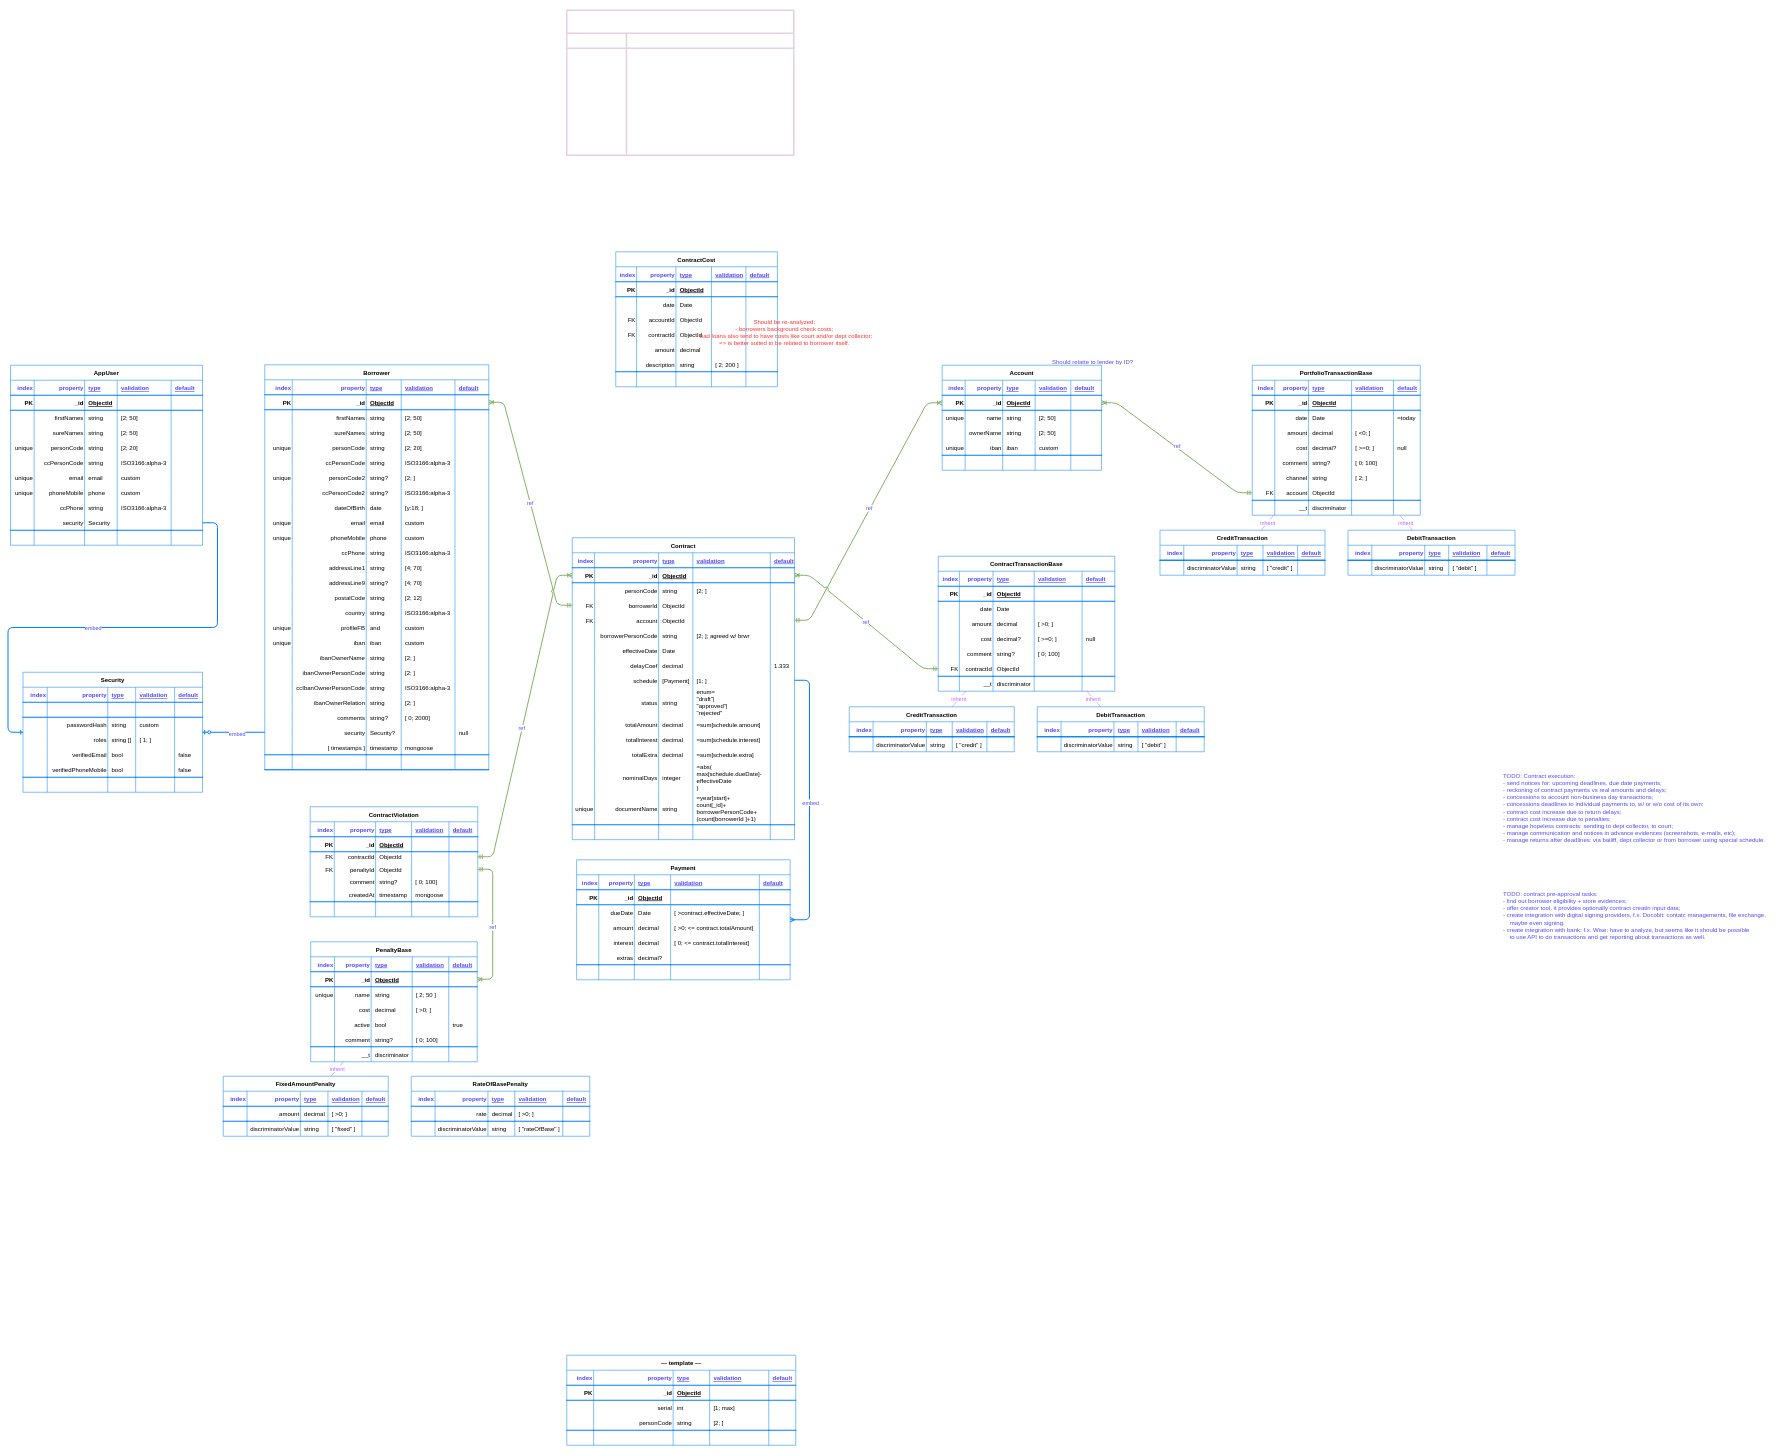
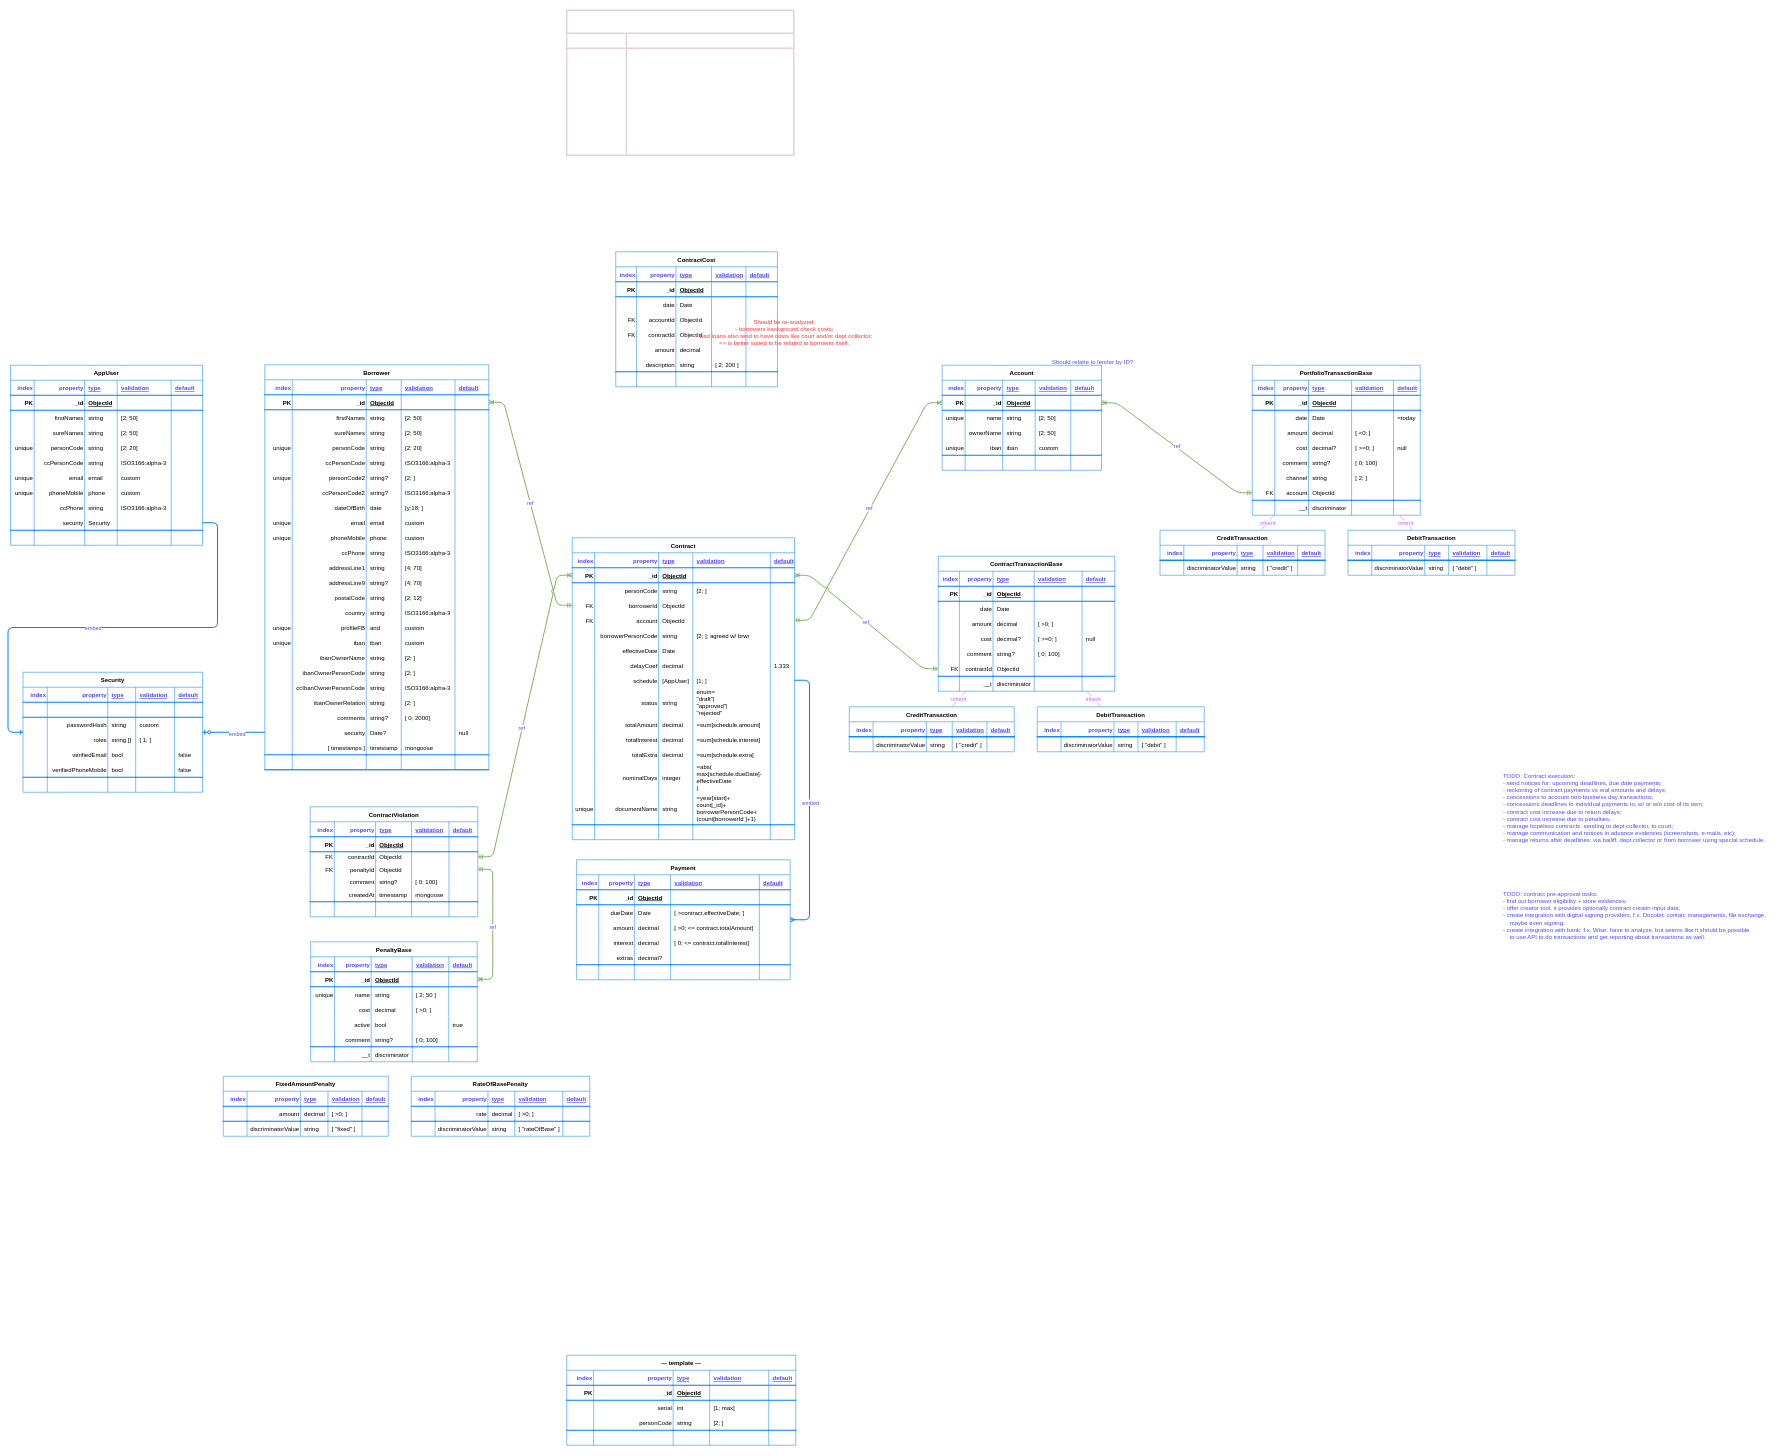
(677, 681) -> (677, 681)
(384, 733) -> (378, 733)
(337, 1070) -> none
